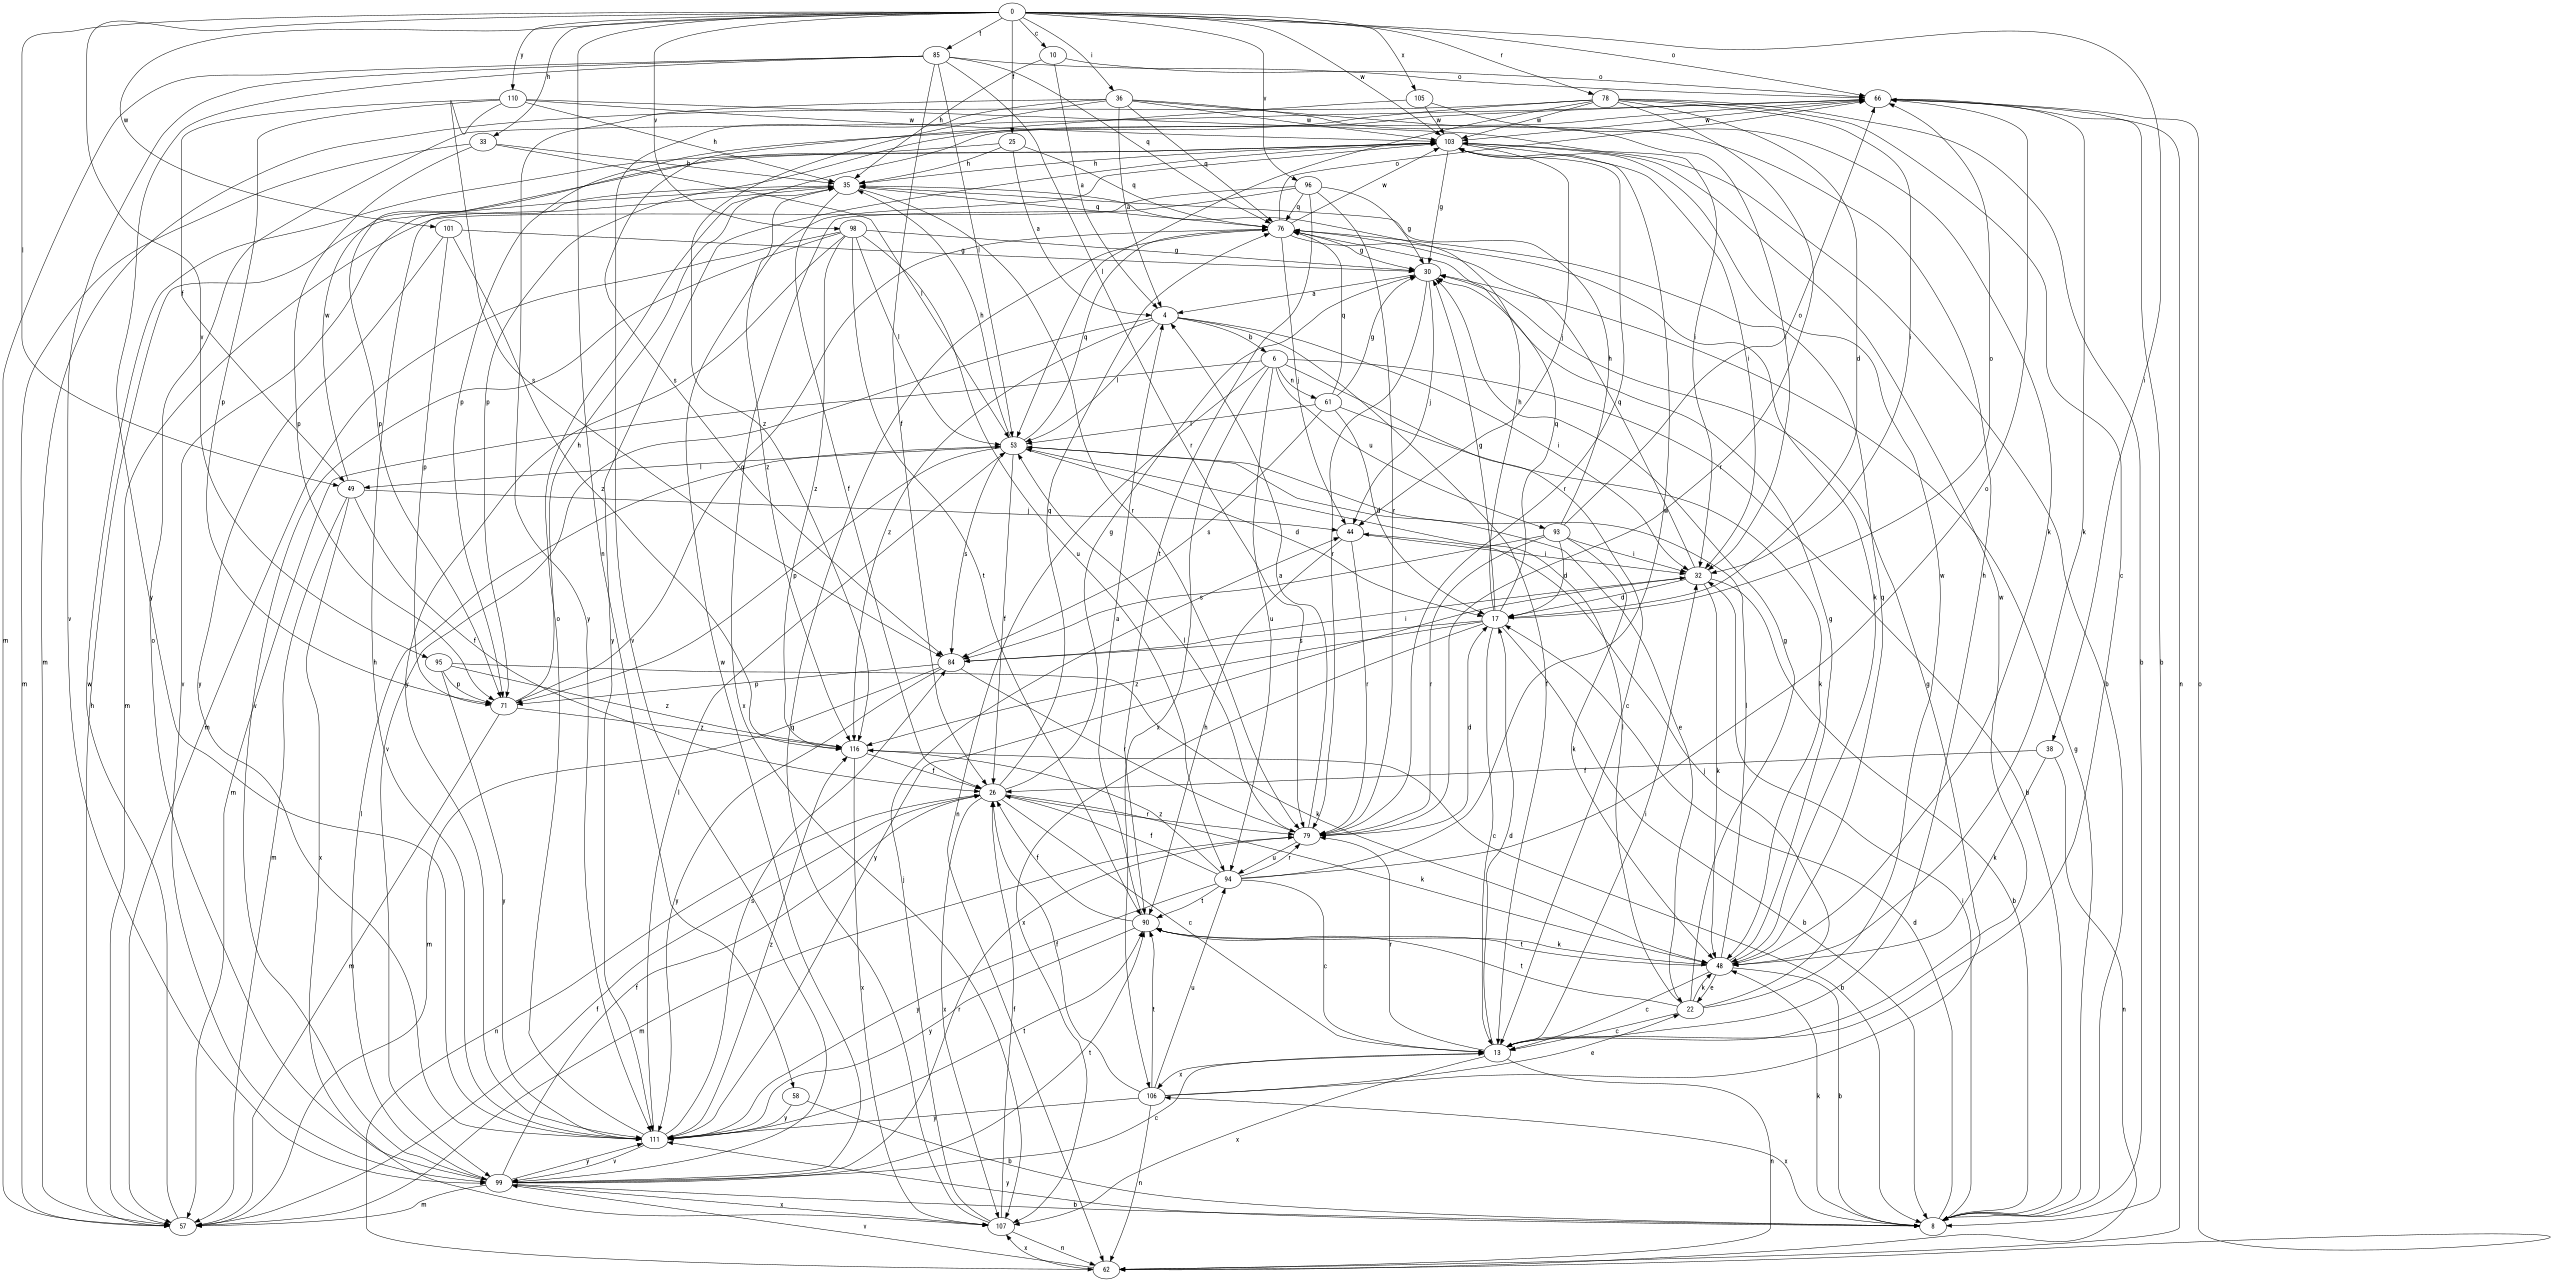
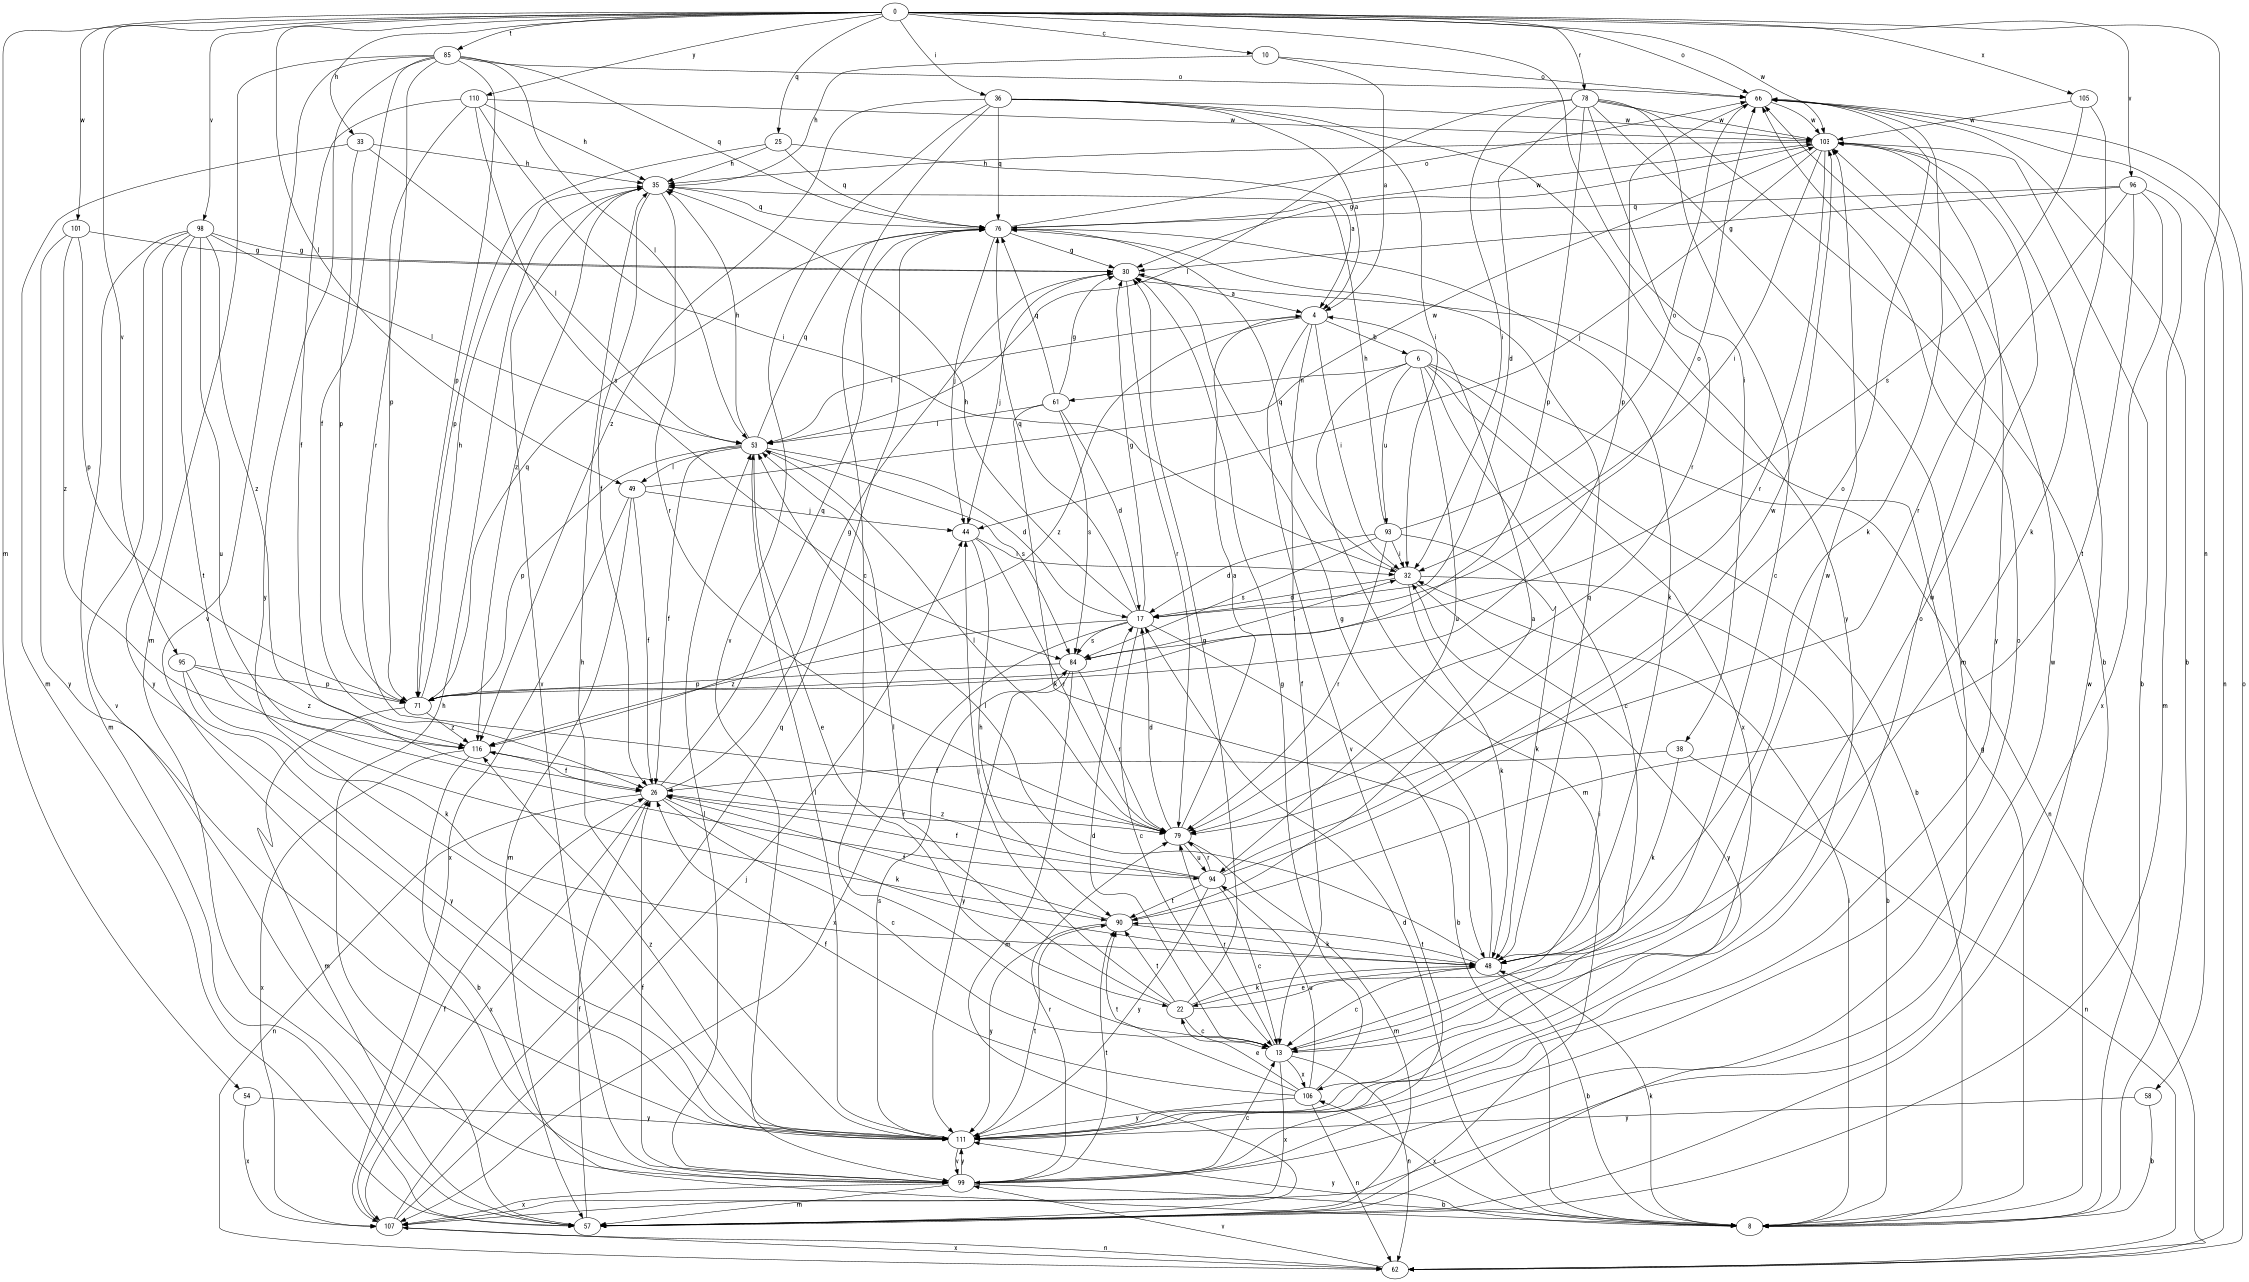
(1013, 77) -> (797, 77)
(181, 177) -> (298, 518)
none -> (457, 368)
(1984, 576) -> (865, 576)
none -> (247, 1096)
